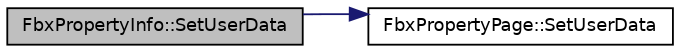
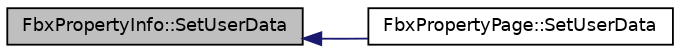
(326, 14) -> (345, 39)
